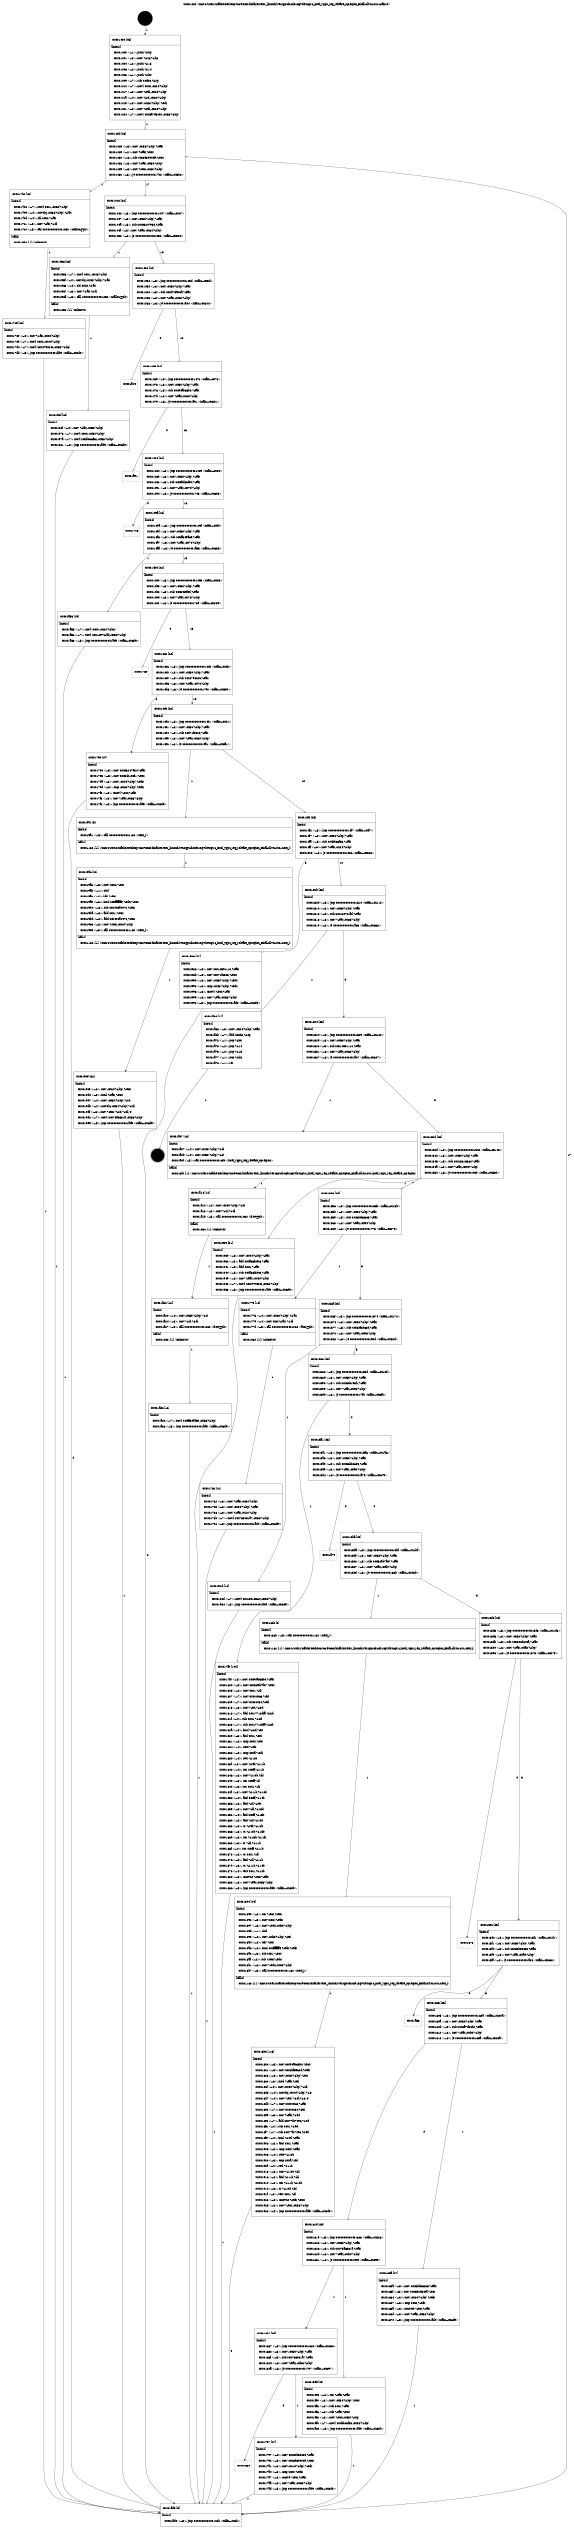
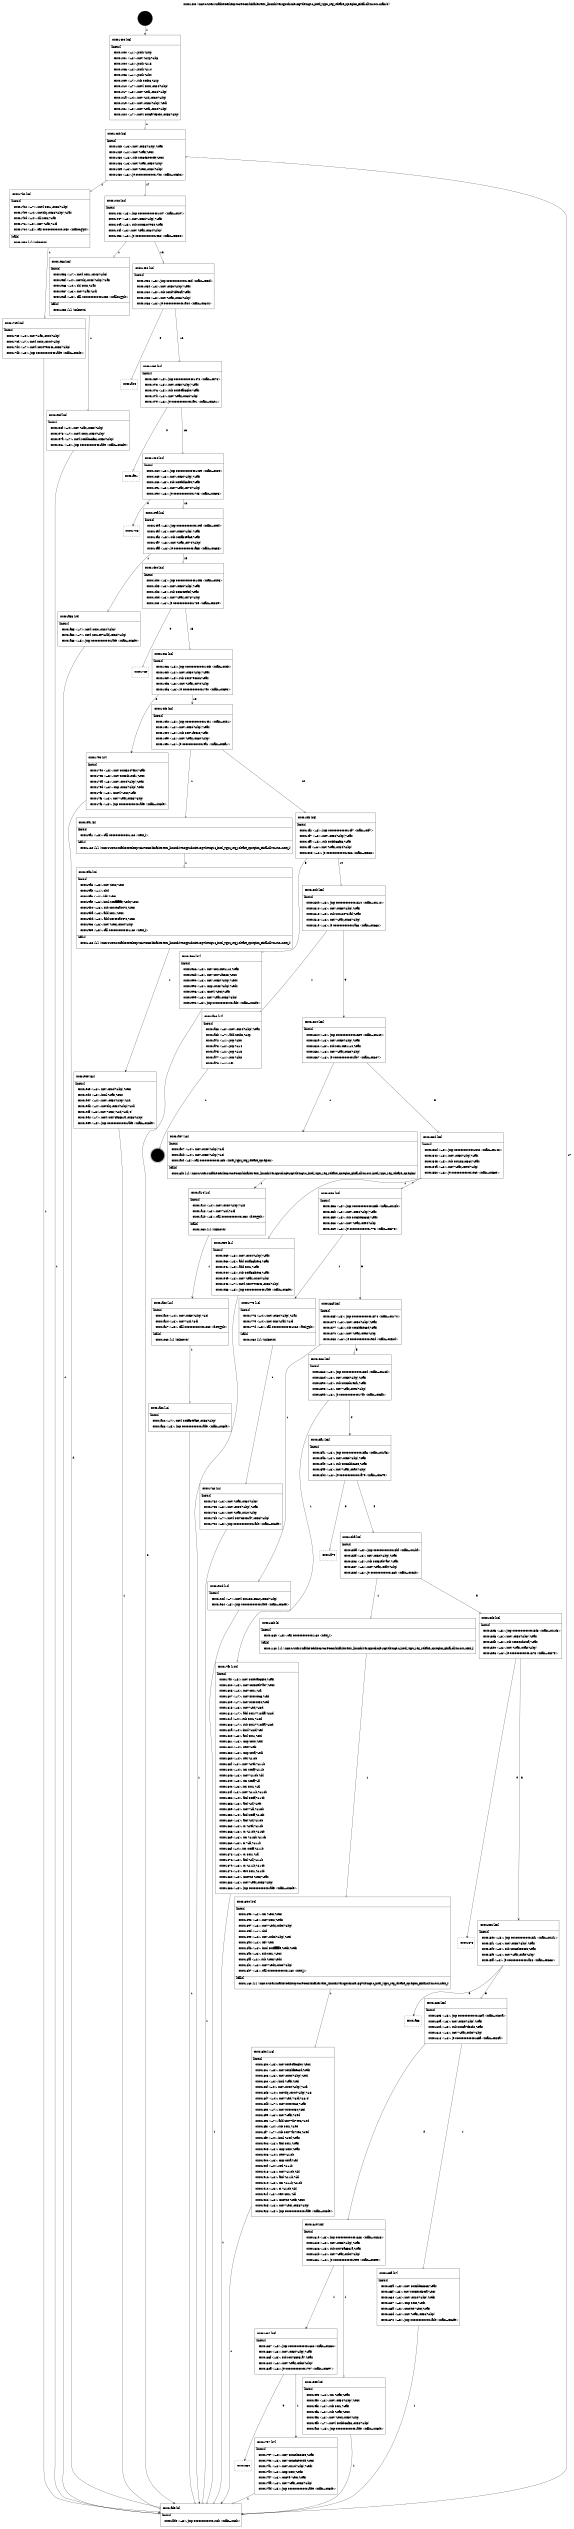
(231, 2351) -> (231, 2351)
